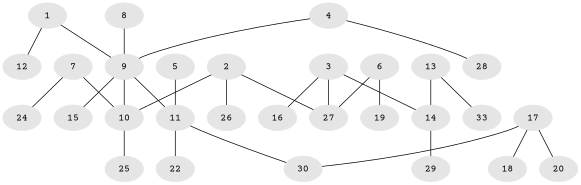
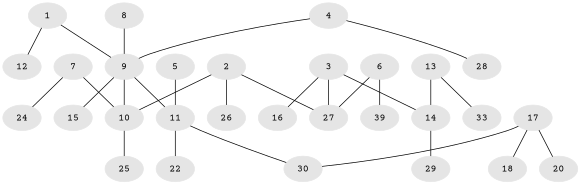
(380, 118) -> (380, 118)
